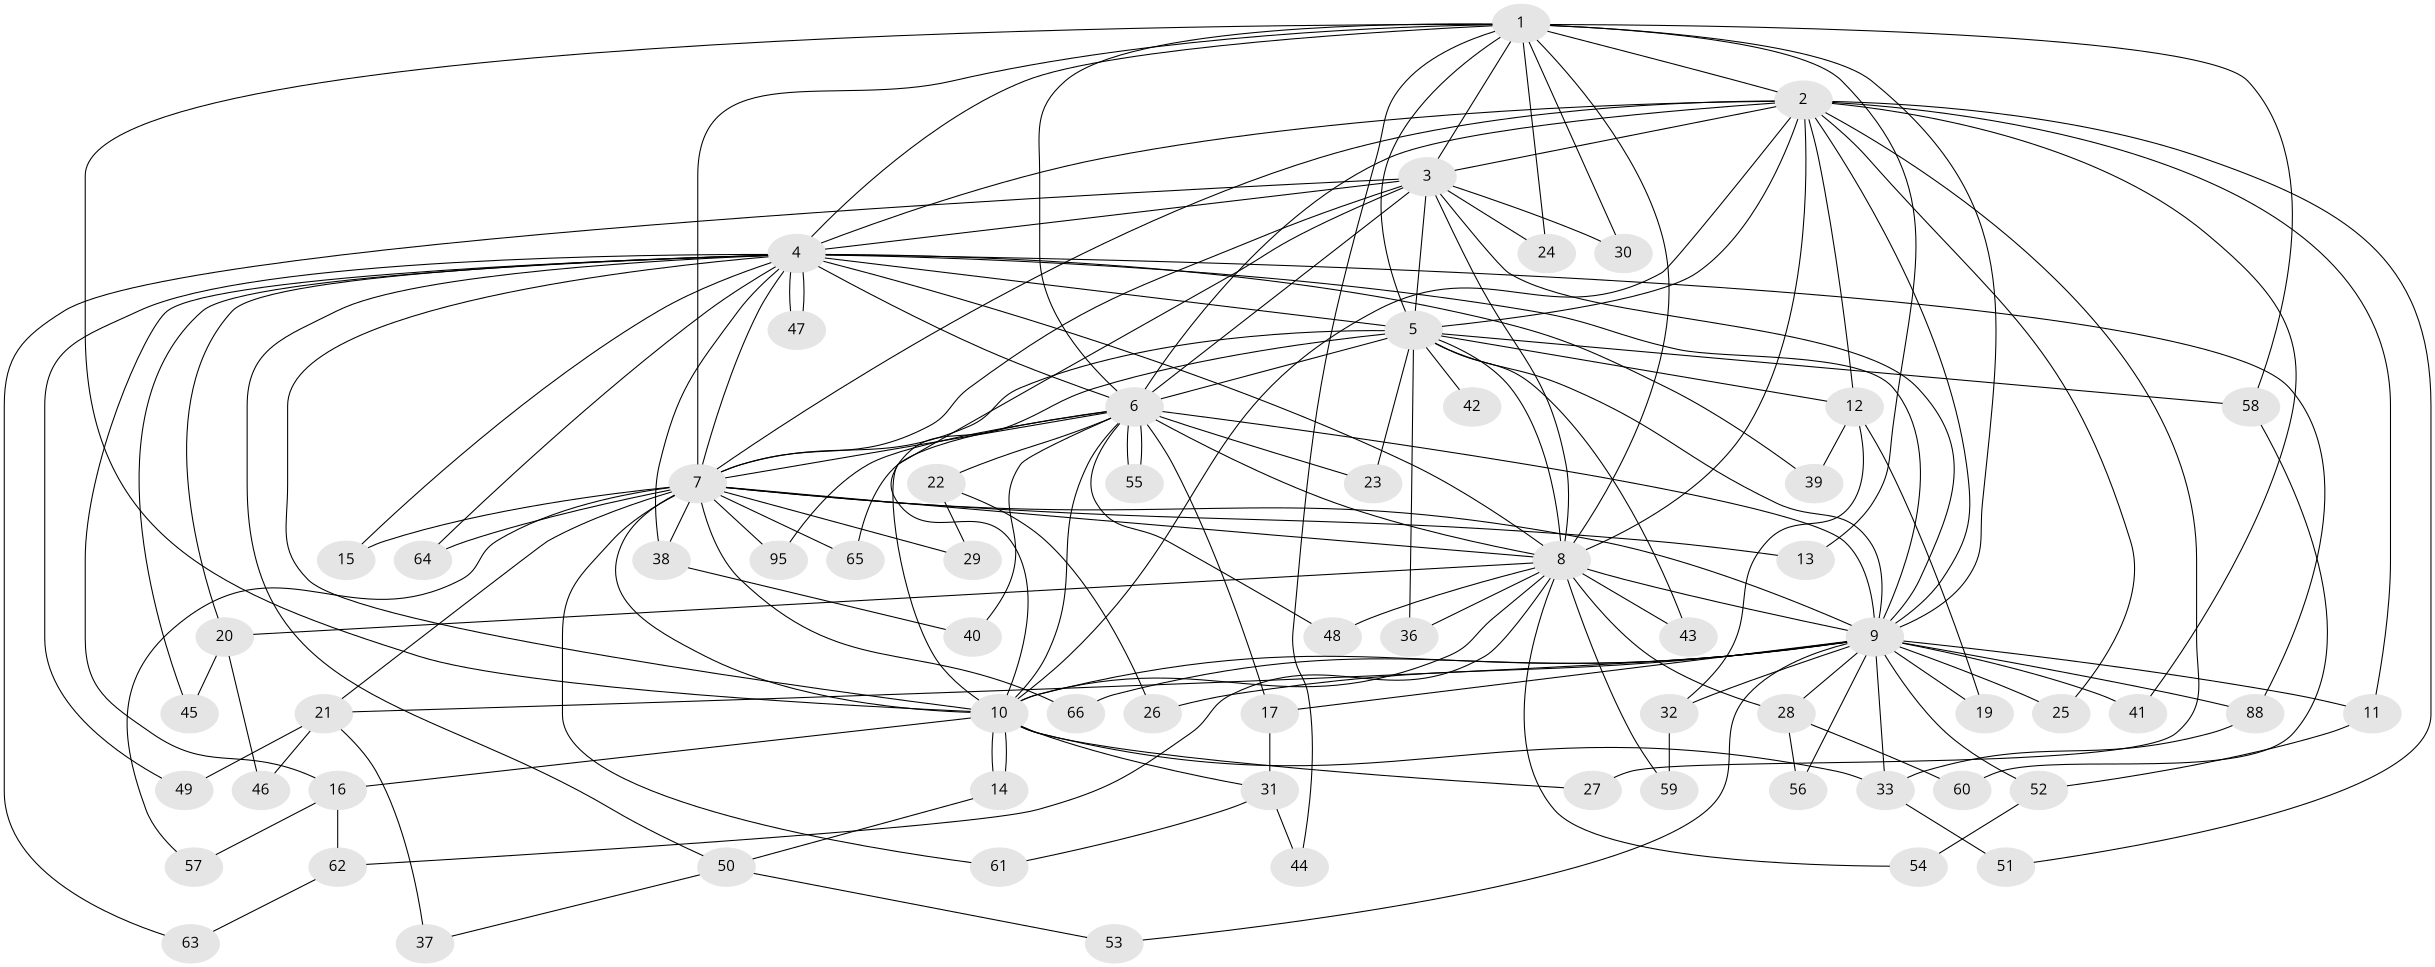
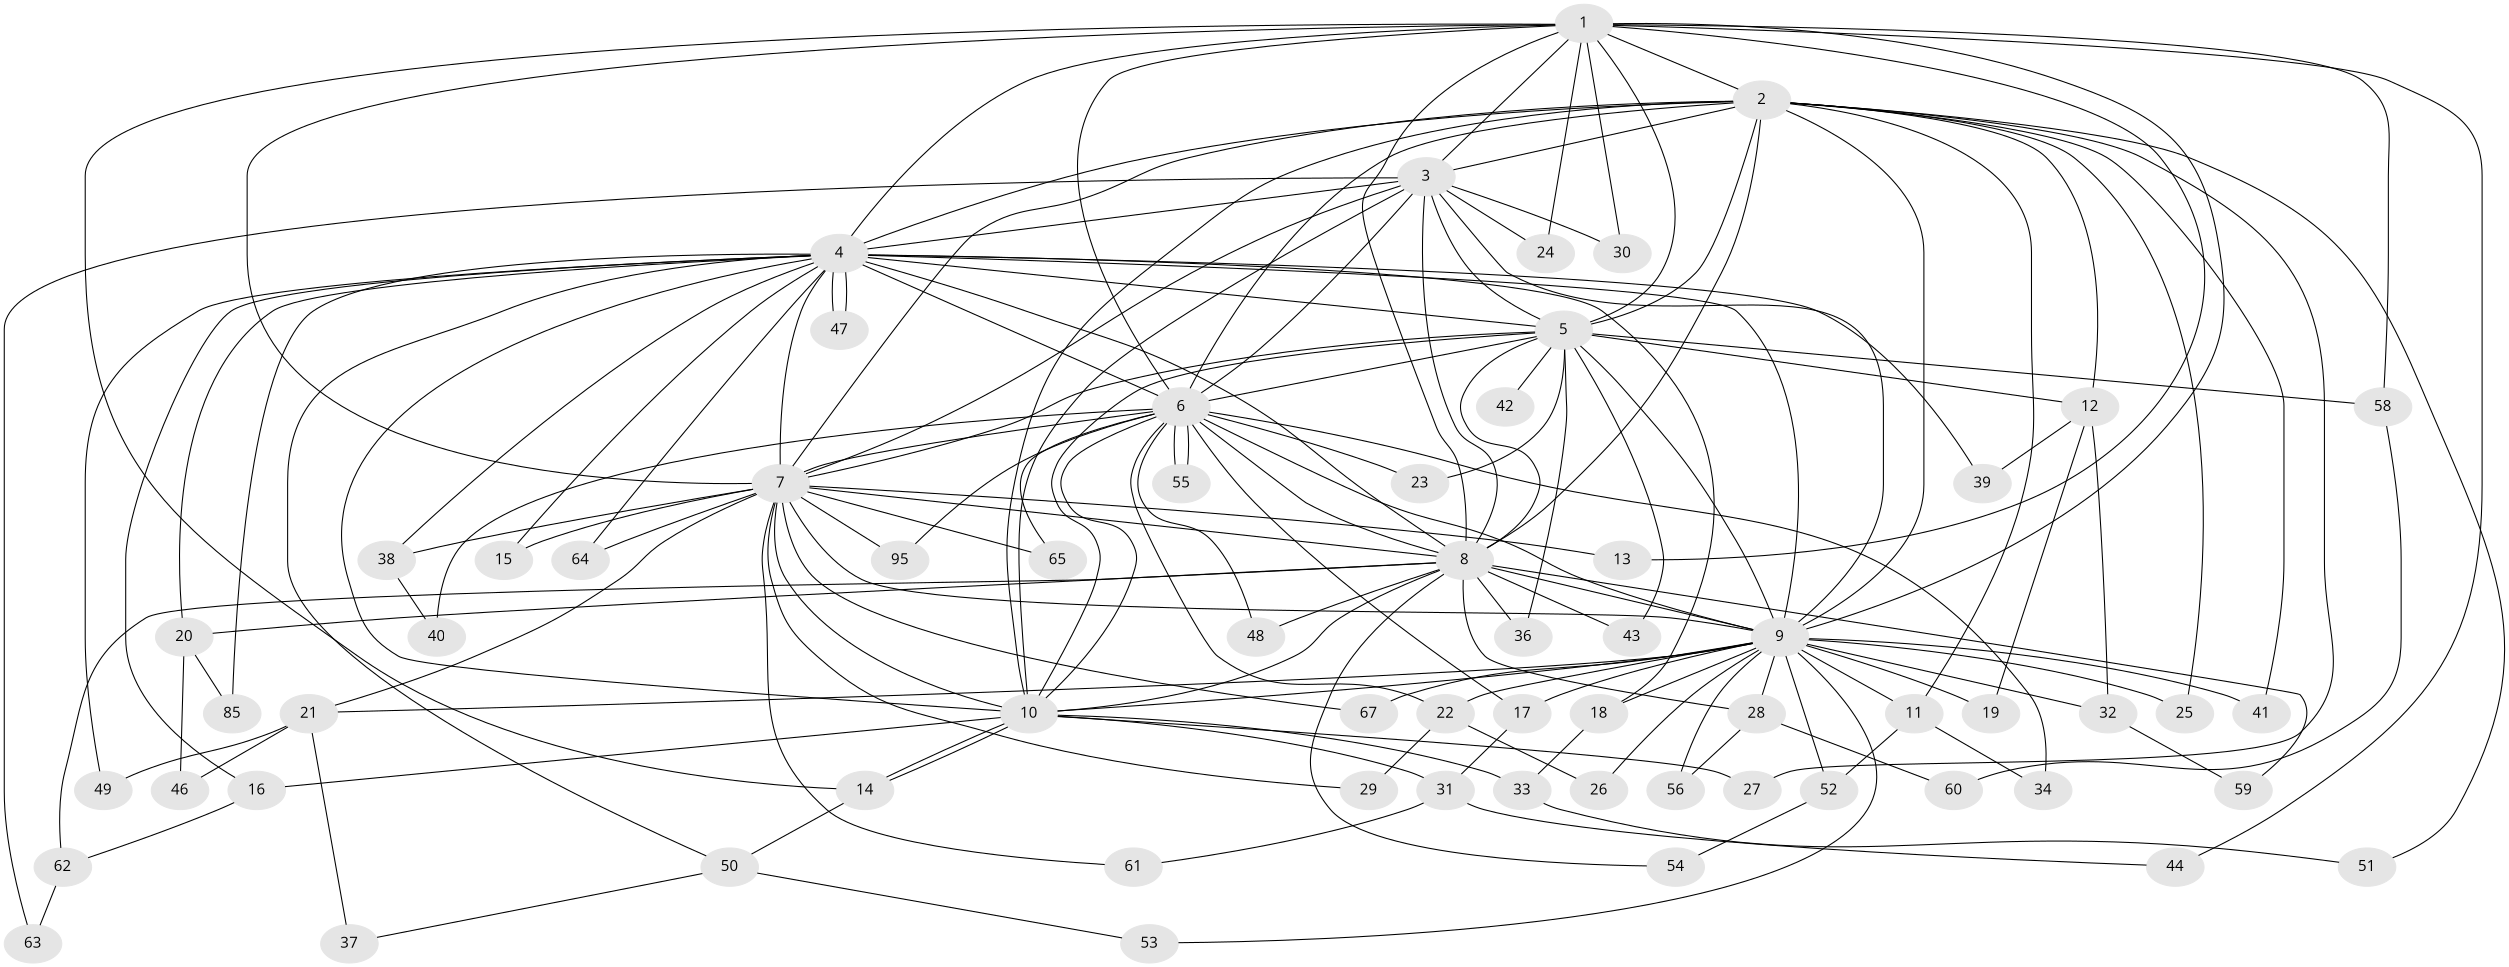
(172, 118) -> (263, 93)
(190, 714) -> (232, 714)
(1076, 714) -> (1369, 714)
(1880, 714) -> (1588, 673)
(2255, 714) -> (1599, 714)
none -> (2043, 790)
(194, 867) -> none
